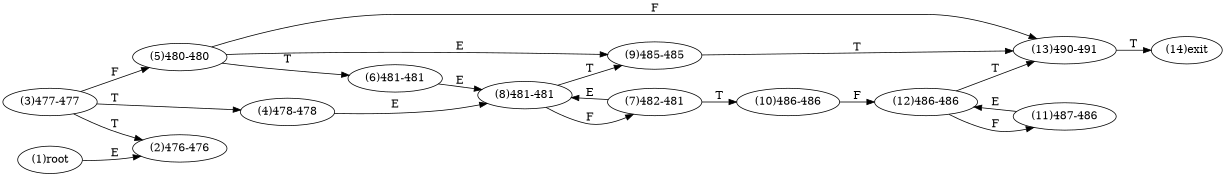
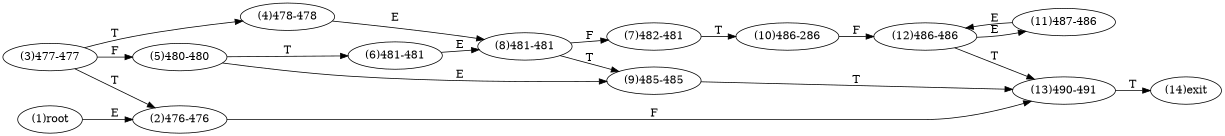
(620, 14) -> (626, 119)
(594, 99) -> none
(788, 102) -> (787, 37)
(995, 124) -> (995, 30)
